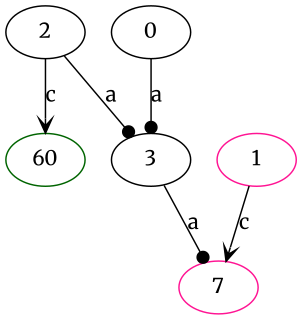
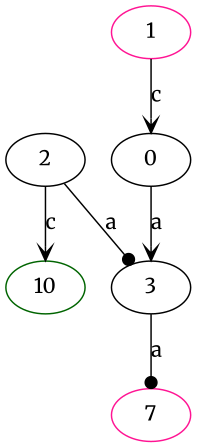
(151, 90) -> (151, 216)
(45, 160) -> (45, 287)
(240, 217) -> (151, 89)
